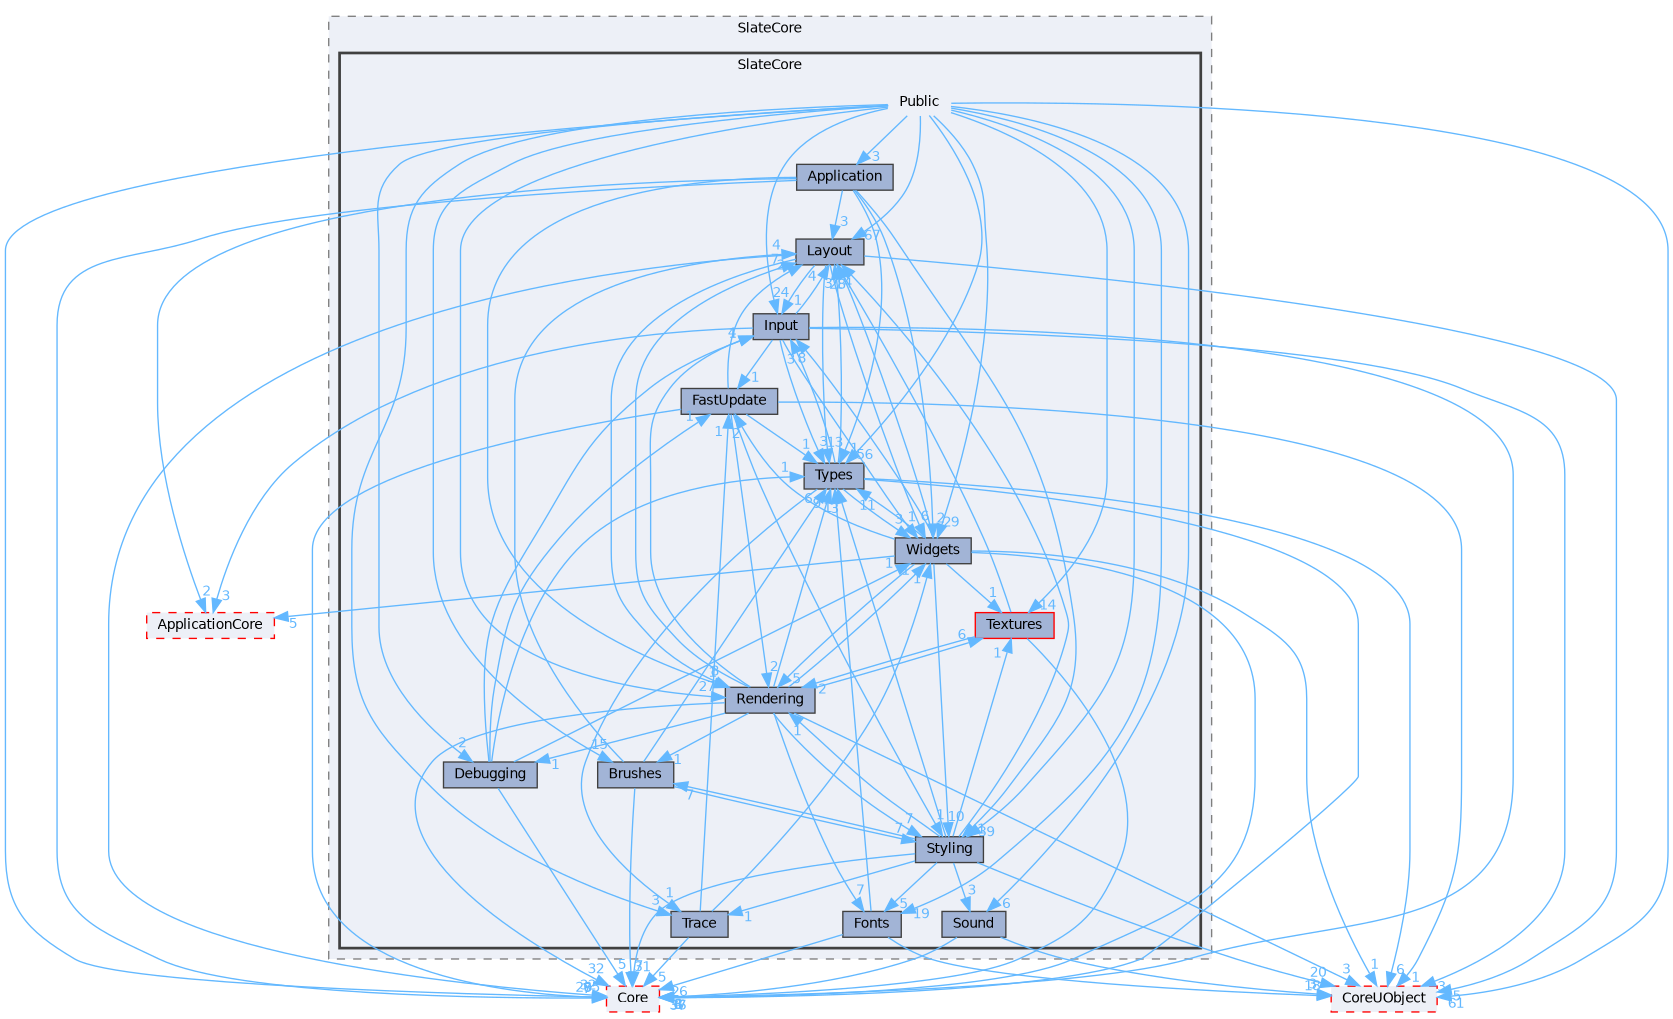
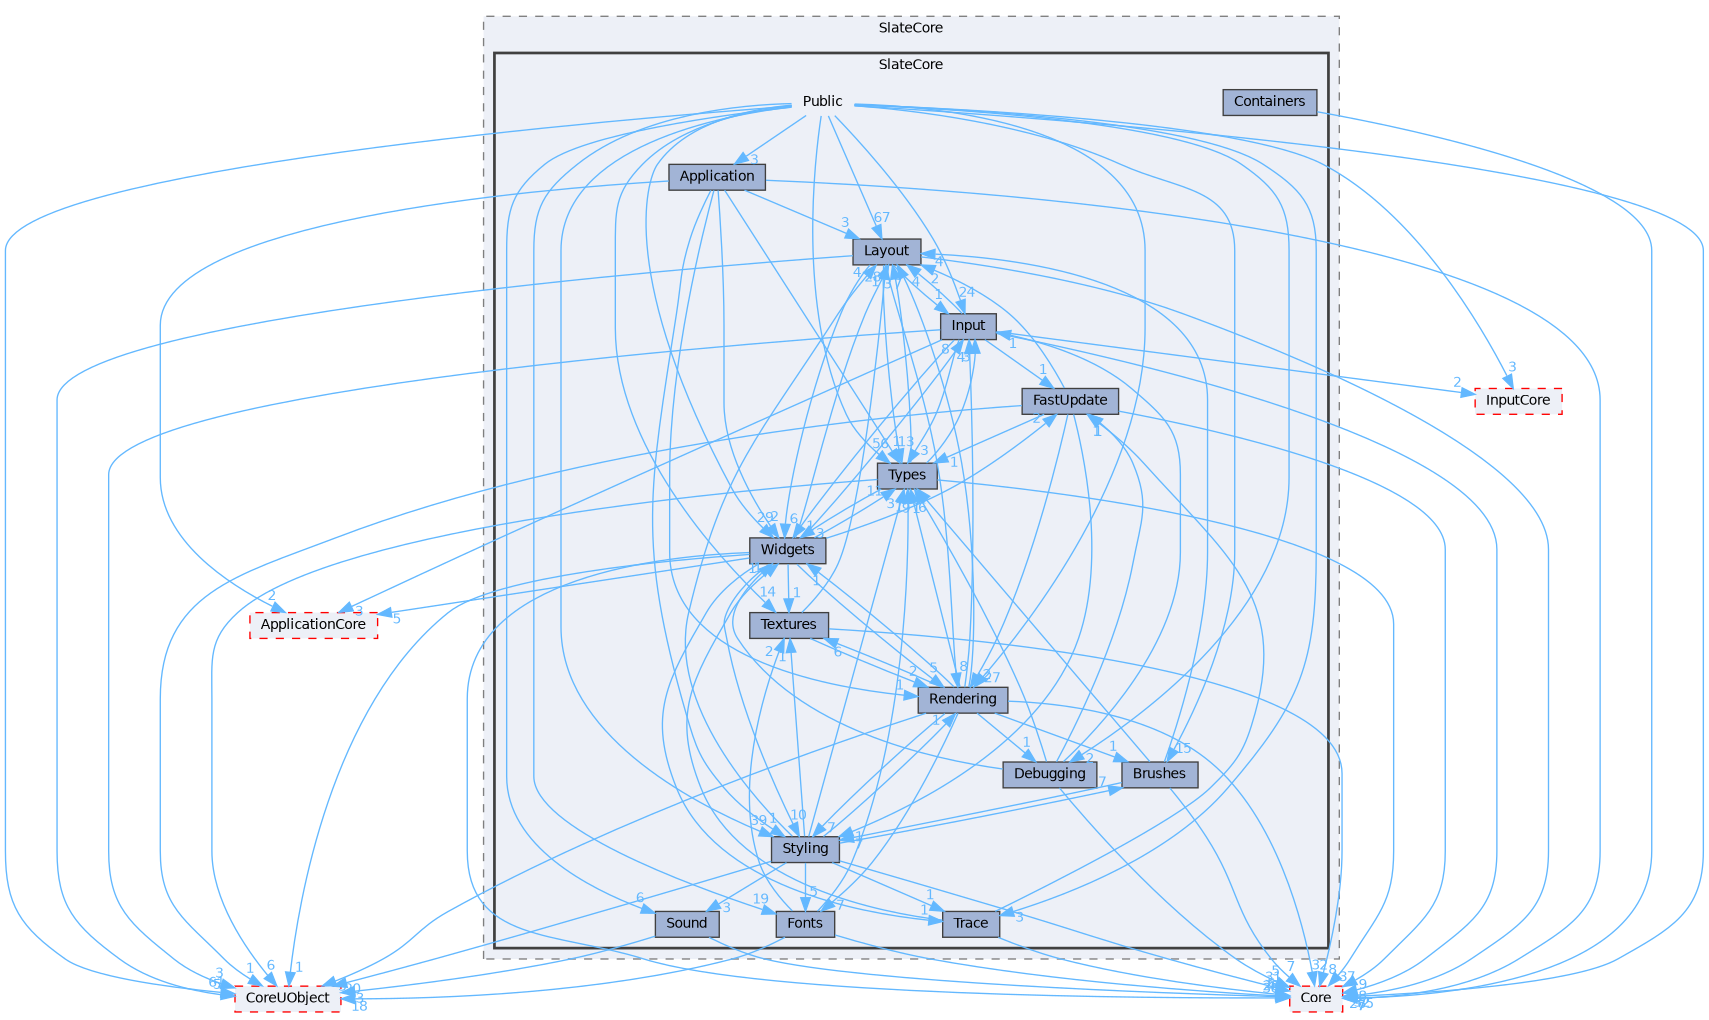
none -> (1270, 103)
none -> (1519, 401)
(1015, 626) -> (789, 626)
(636, 668) -> (693, 817)
none -> (751, 765)
